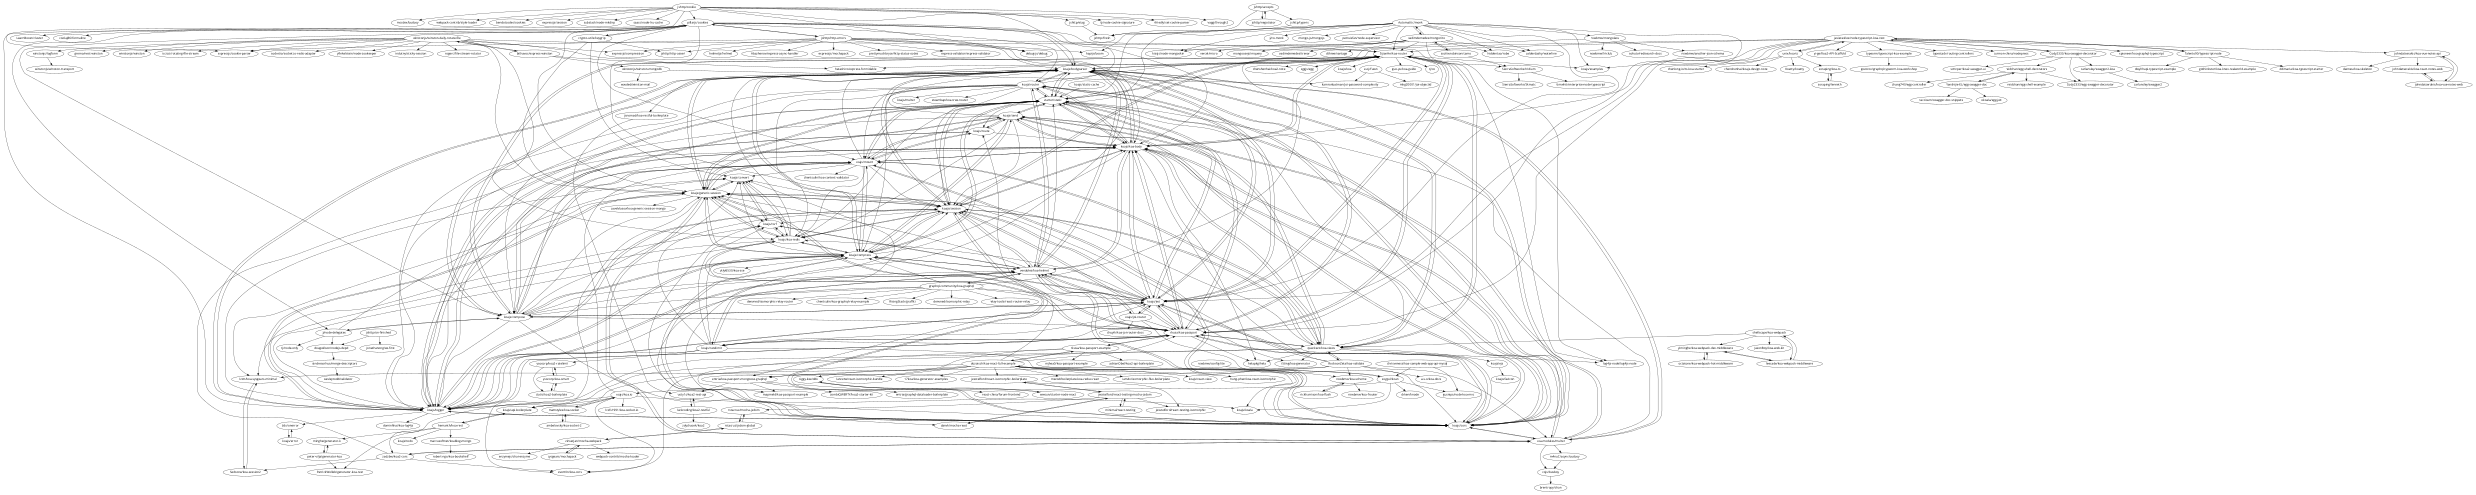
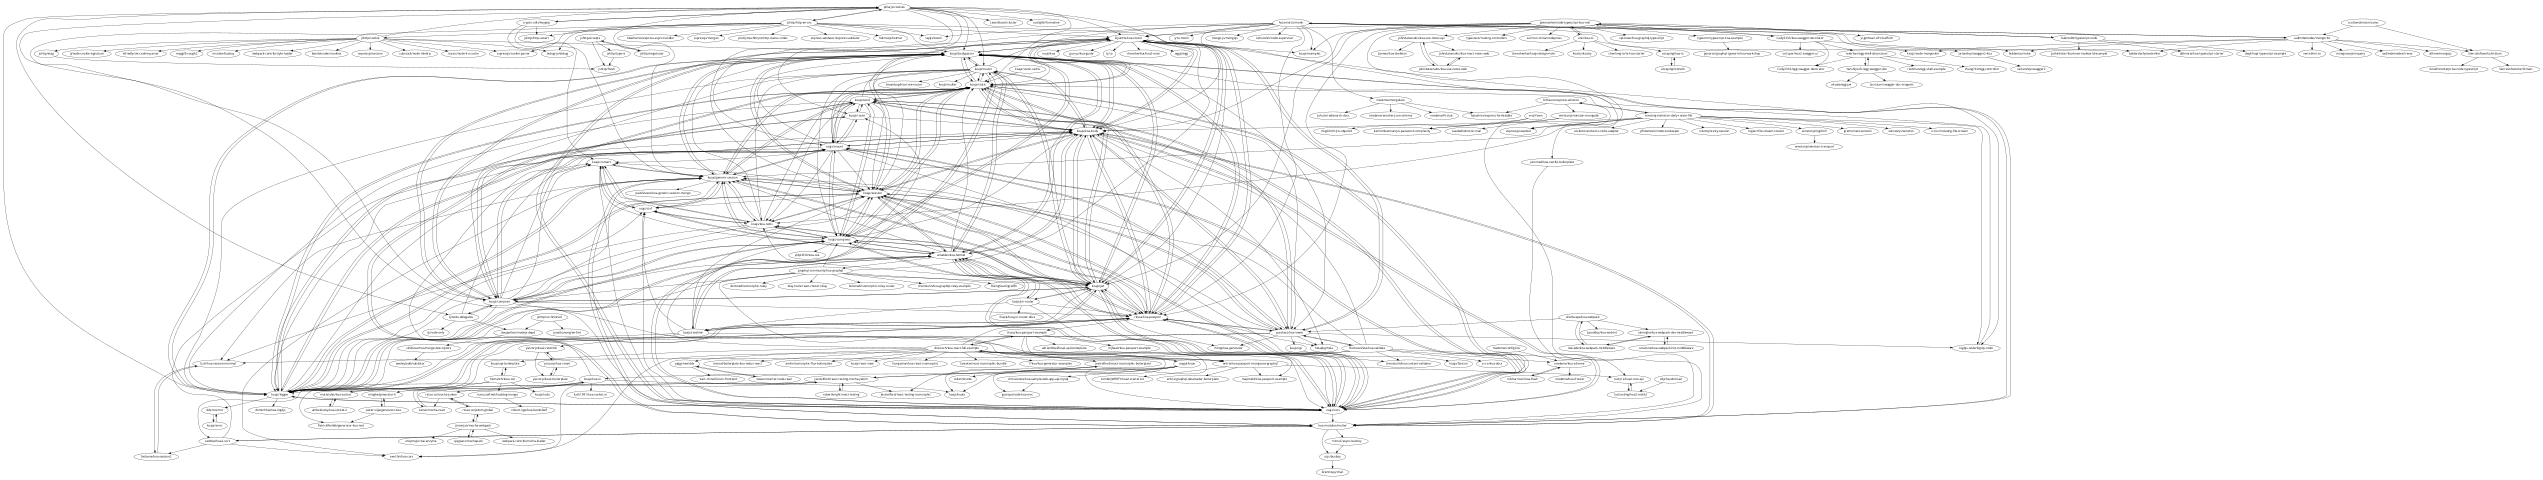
none -> (564, 31)
(330, 44) -> none
(1414, 44) -> none
(1439, 46) -> none
(628, 54) -> (1518, 131)
(834, 54) -> (706, 38)
(1337, 54) -> (2440, 54)
(1053, 100) -> (978, 85)
(1378, 142) -> (1622, 105)
(994, 279) -> none
(1138, 341) -> none
none -> (1385, 355)
(1404, 371) -> (1124, 372)
(258, 379) -> (218, 364)
(551, 395) -> (550, 379)
(580, 402) -> none
(1120, 410) -> (841, 395)
(693, 416) -> (1652, 387)
(1504, 433) -> none
